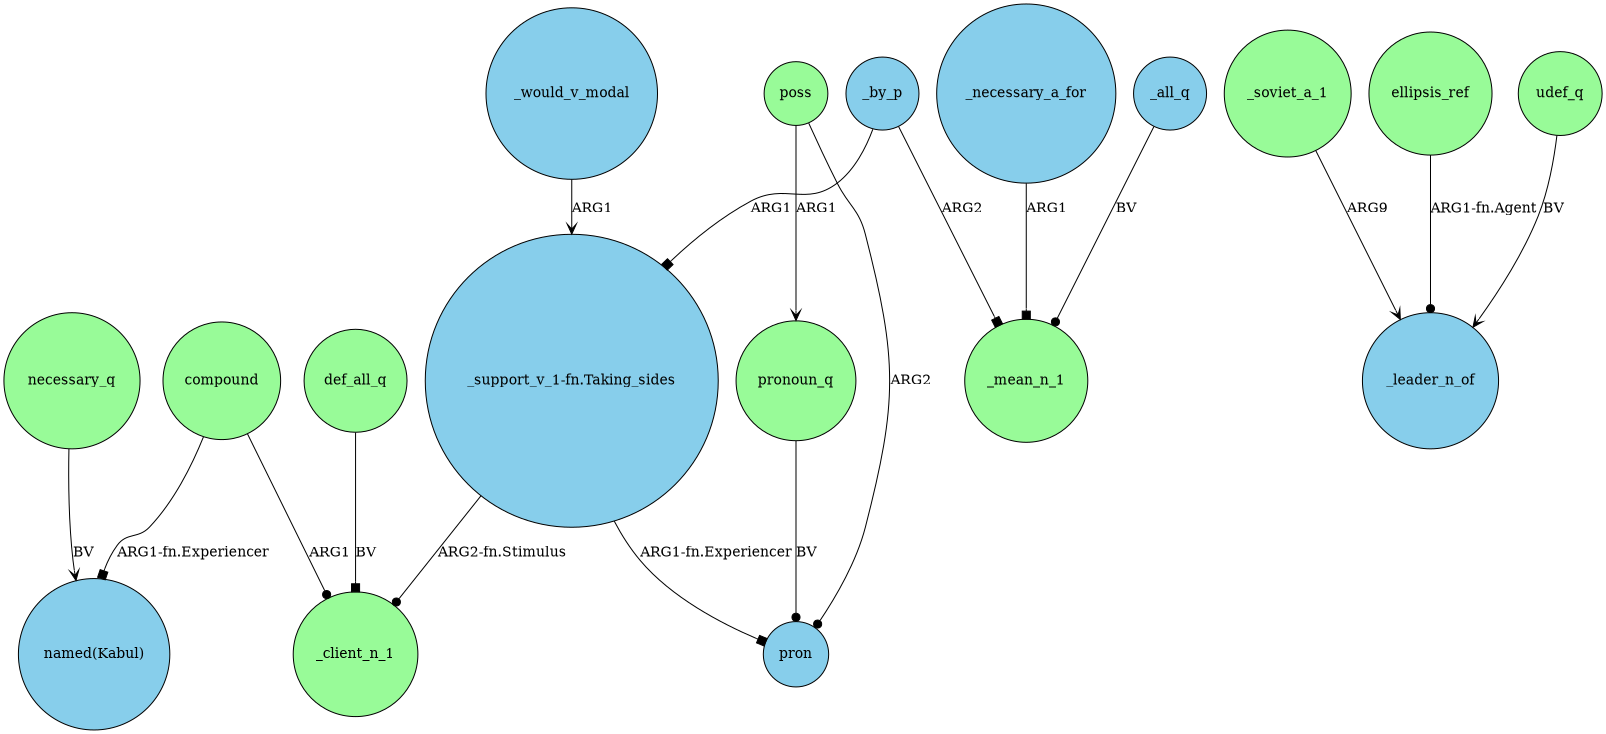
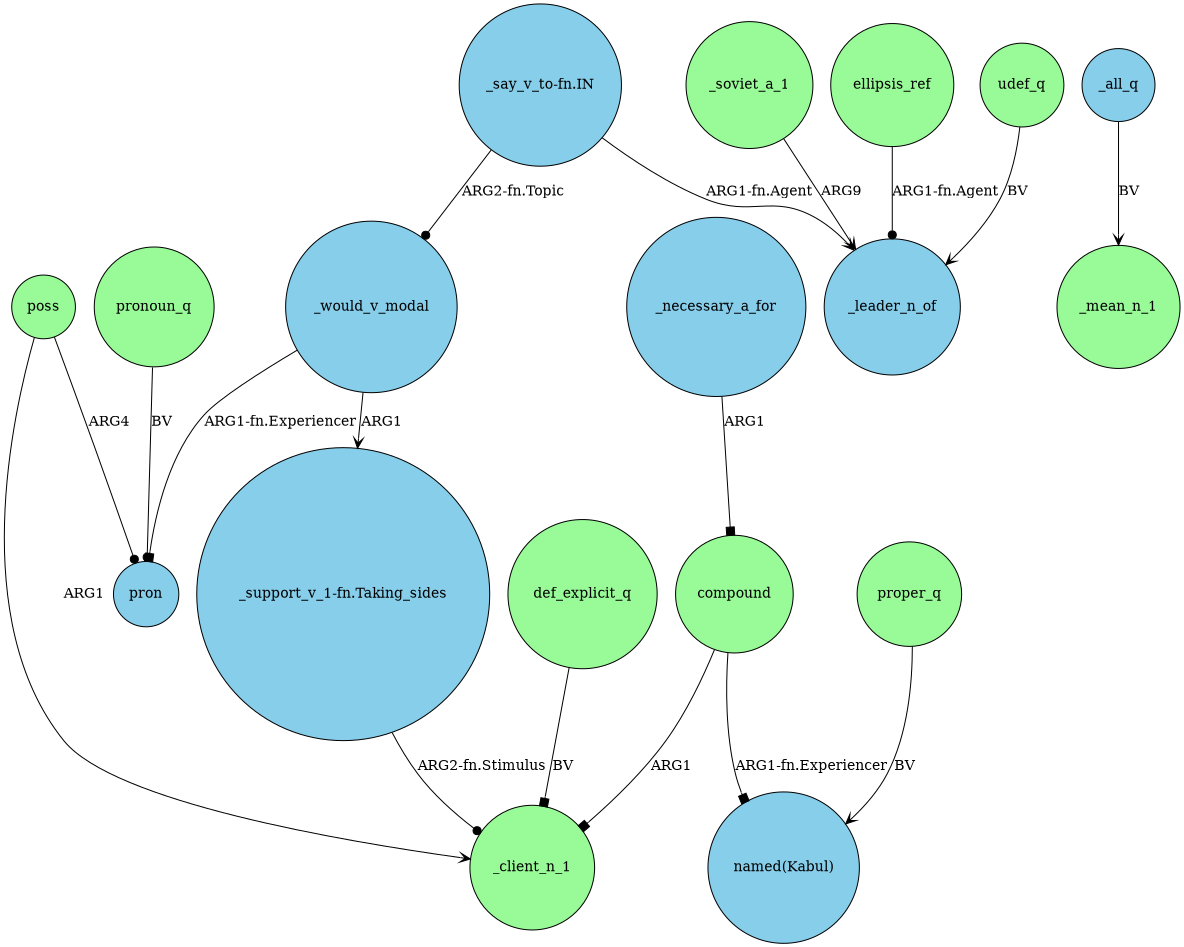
none -> (540, 85)
(882, 94) -> none
(796, 218) -> (64, 741)
(1106, 222) -> (1118, 178)
(1026, 246) -> (726, 461)
(72, 381) -> (909, 594)
(356, 381) -> (583, 594)
(911, 381) -> (109, 422)
(286, 512) -> (663, 744)
(674, 592) -> (193, 429)
